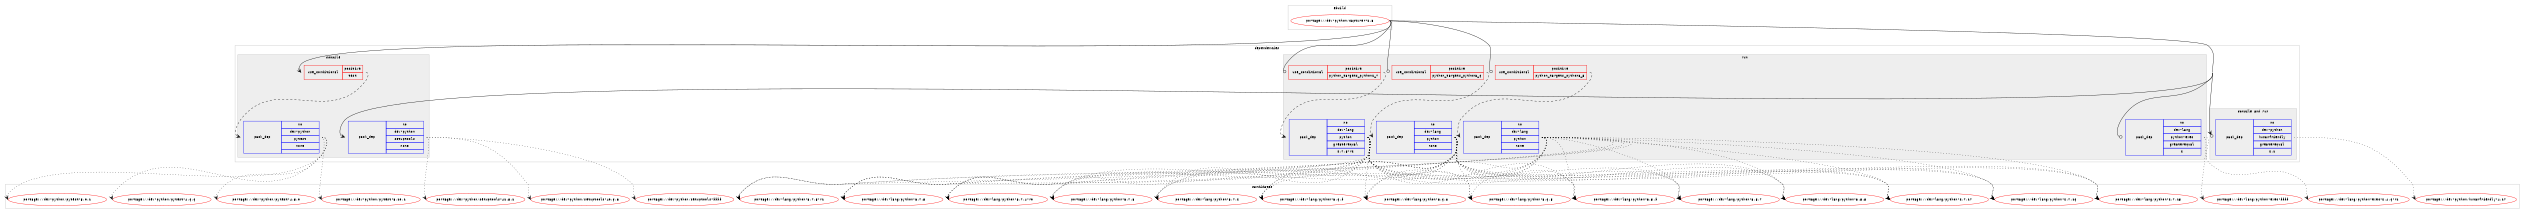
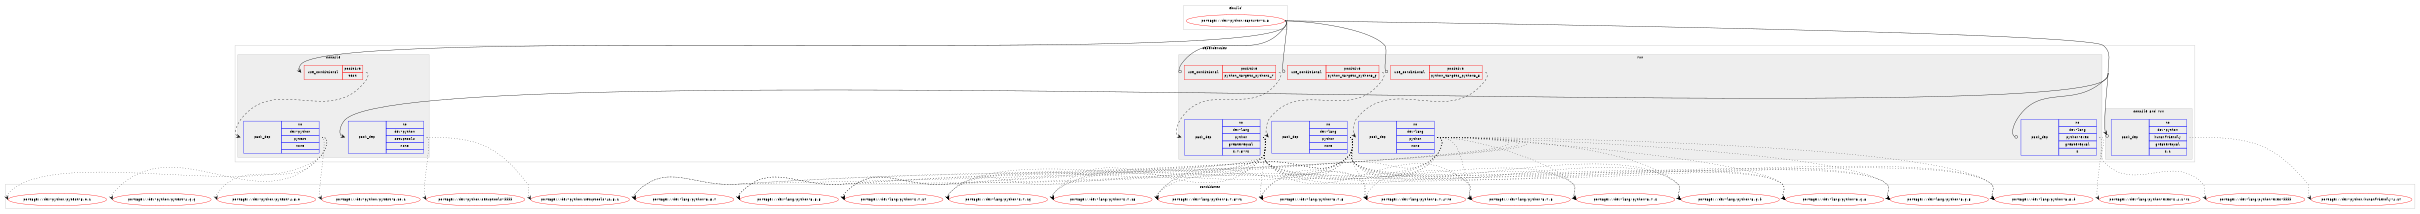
(580, 200) -> none
(2359, 200) -> (2150, 200)
